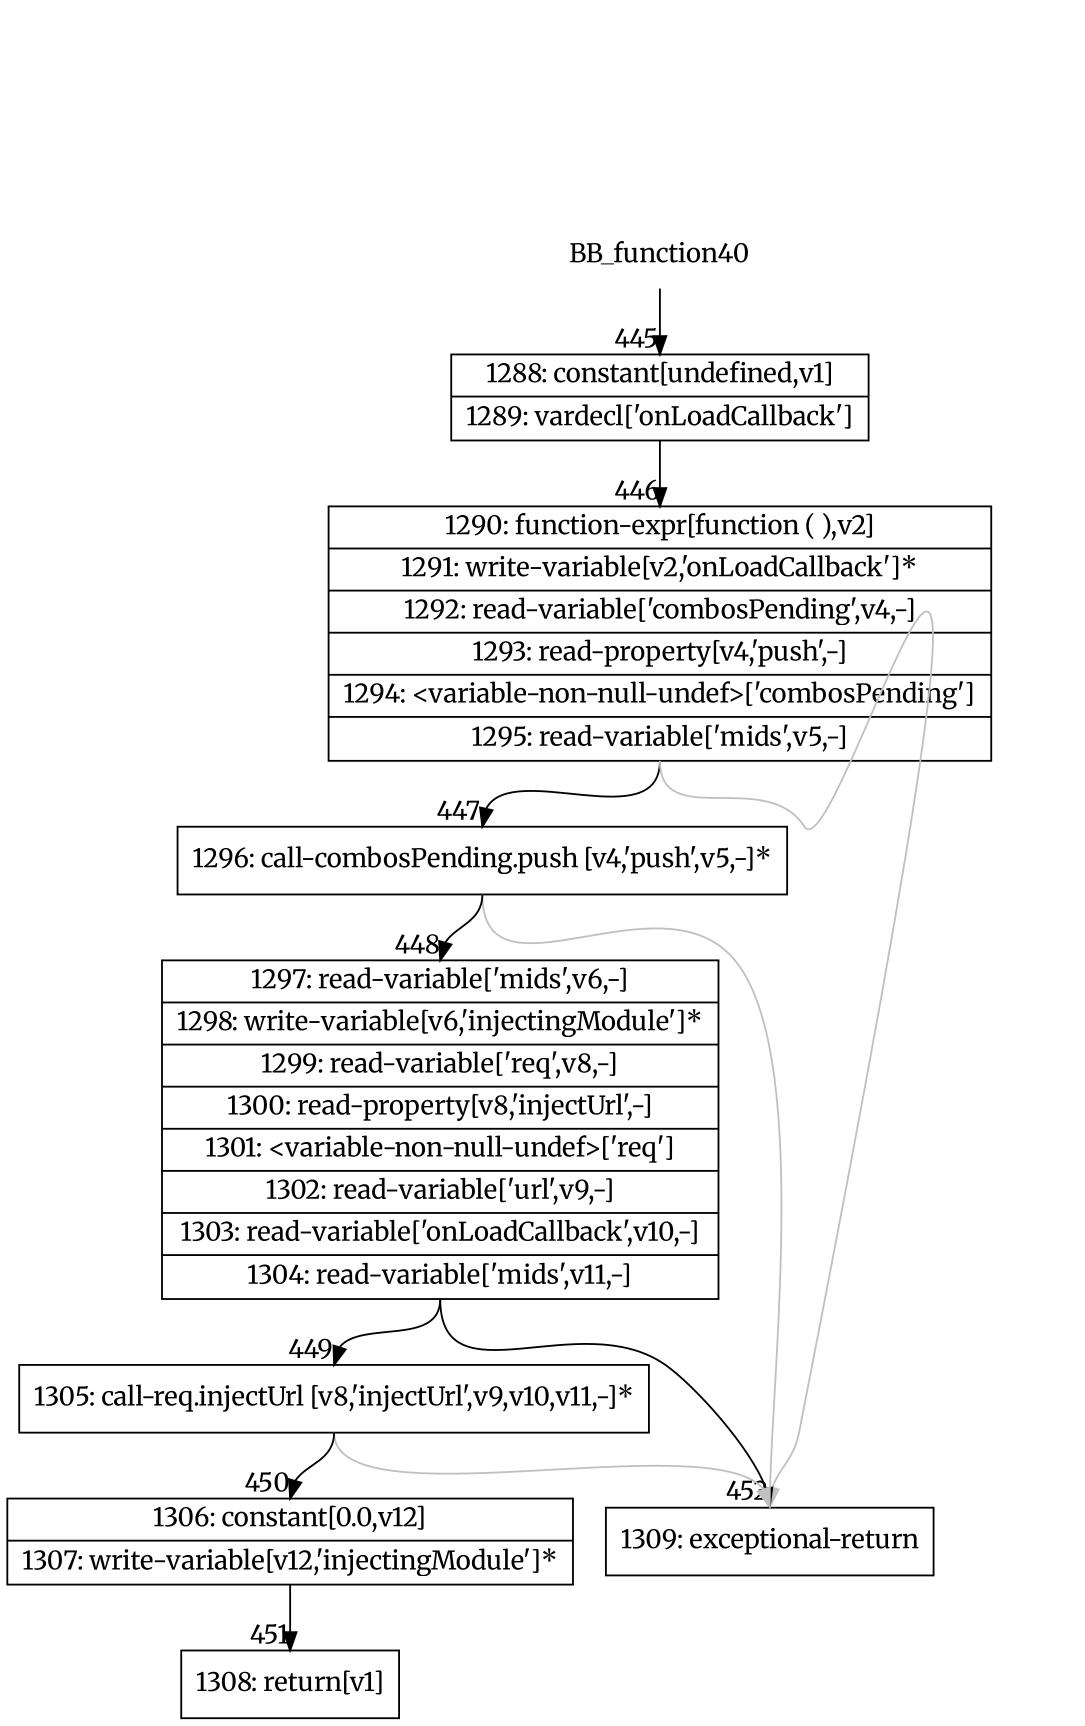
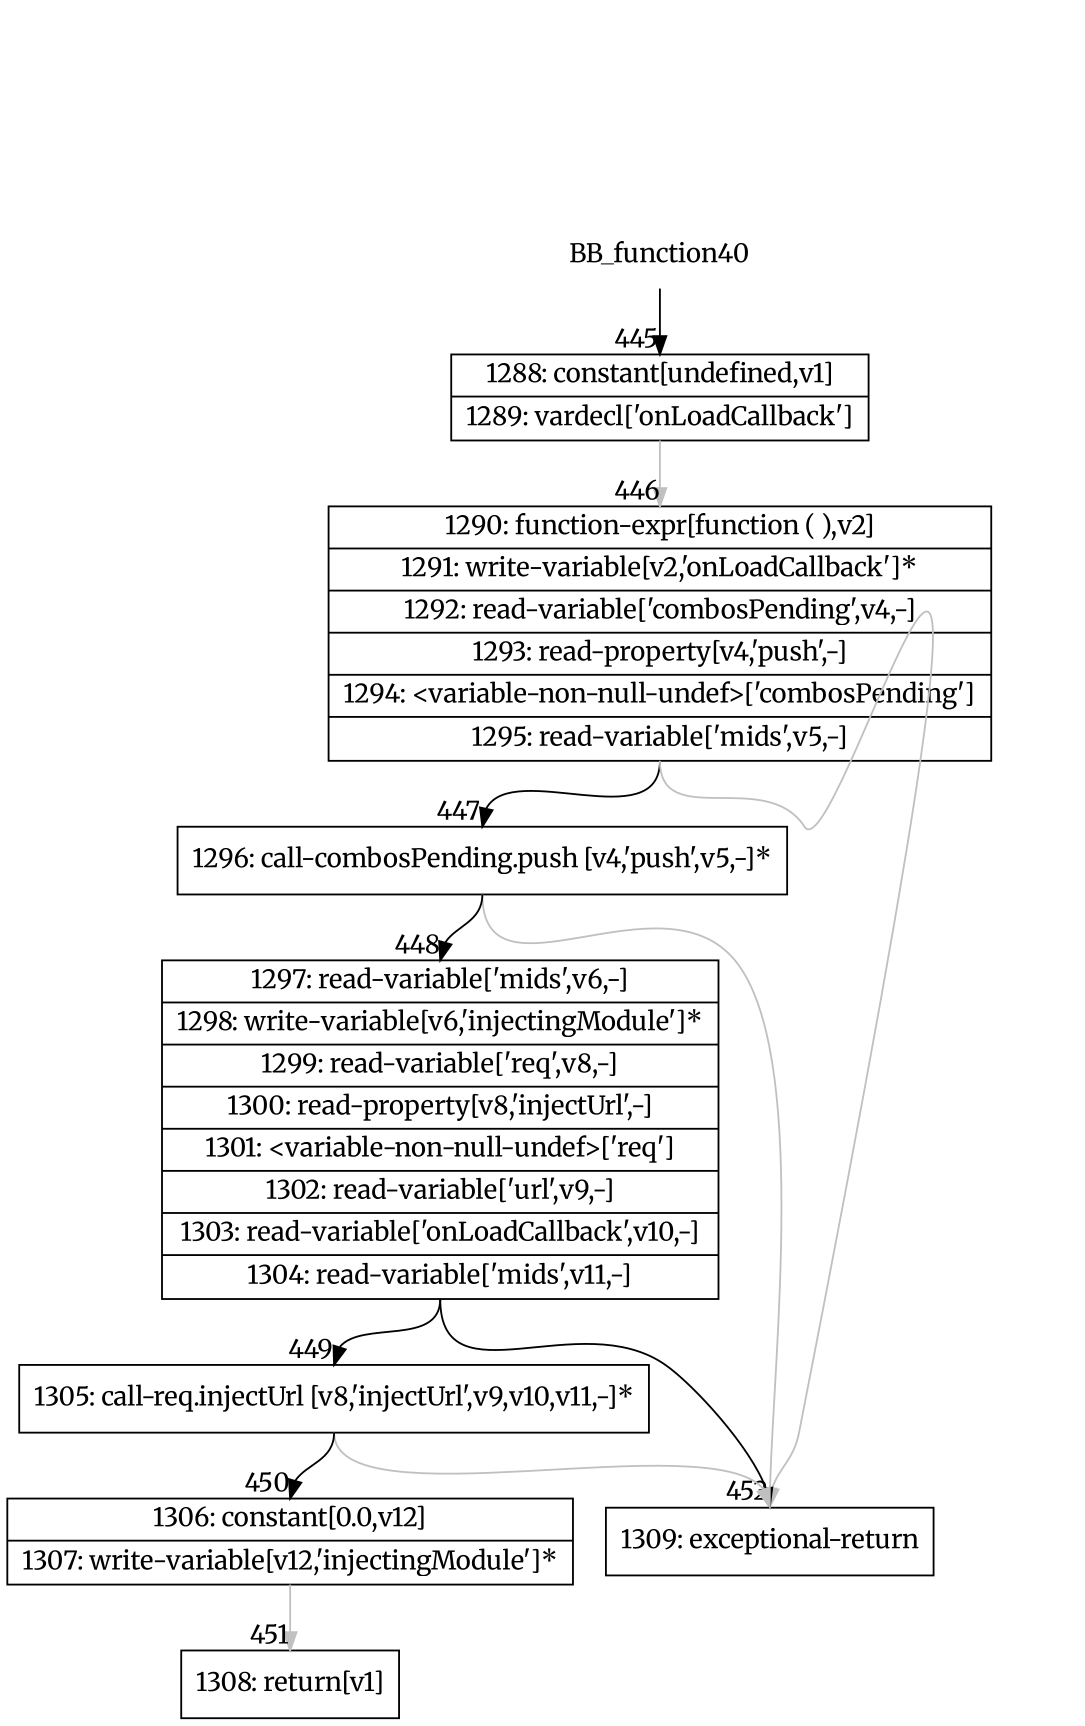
(660, 464) -> (660, 464)
(290, 1608) -> (290, 1608)
